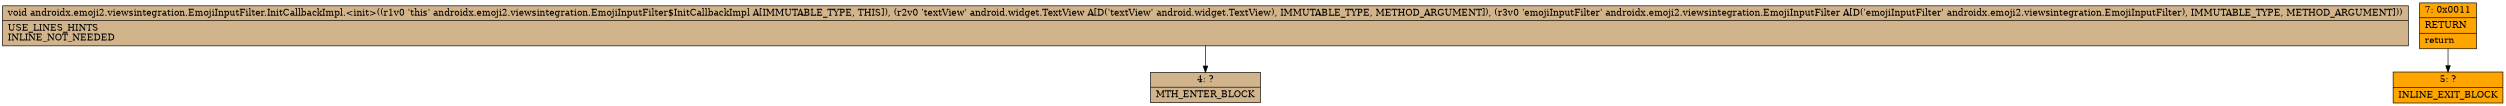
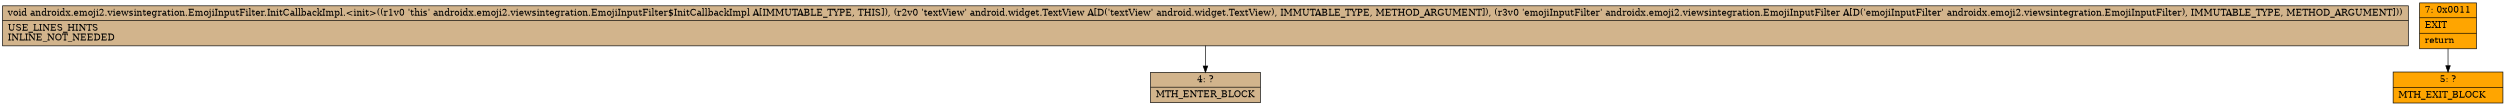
(2446, 25) -> (2436, 25)
(2448, 95) -> (2442, 95)
